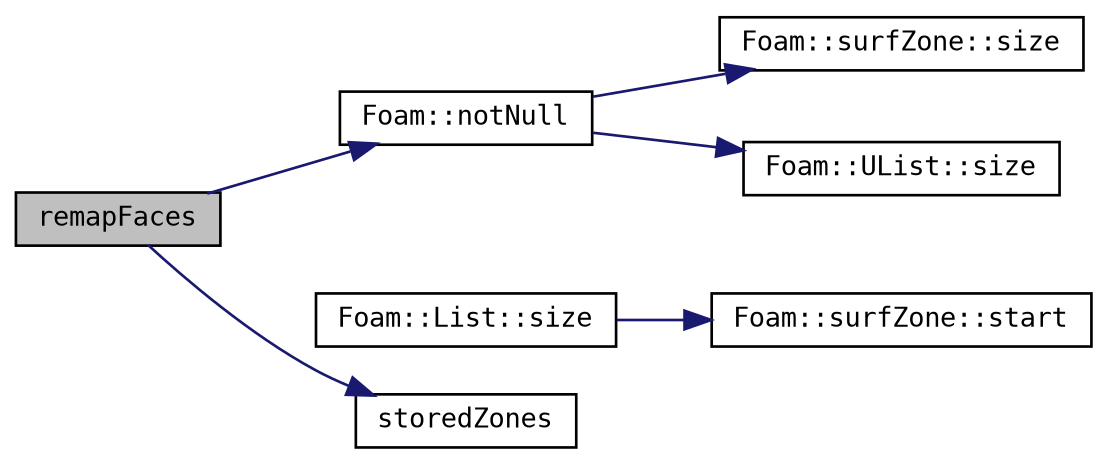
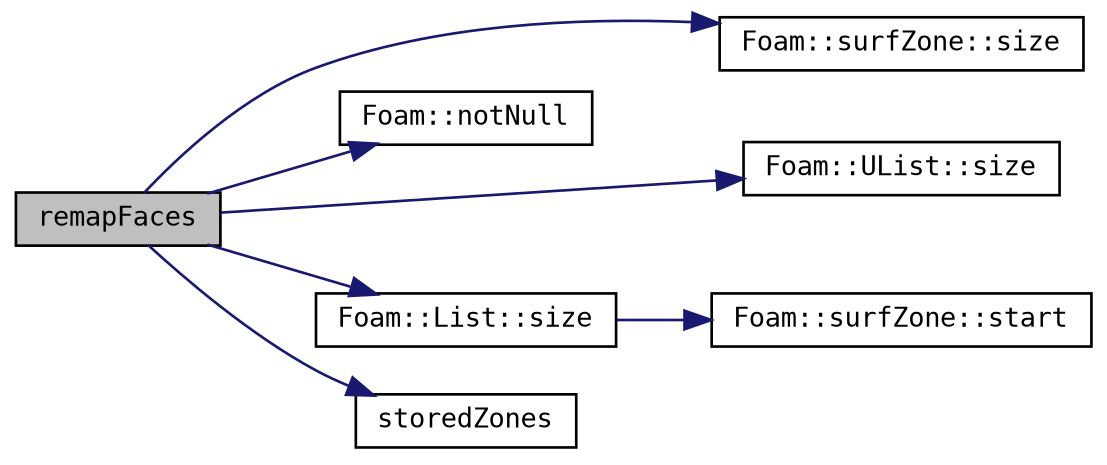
(659, 85) -> (396, 45)
(655, 140) -> (469, 197)
none -> (279, 266)
